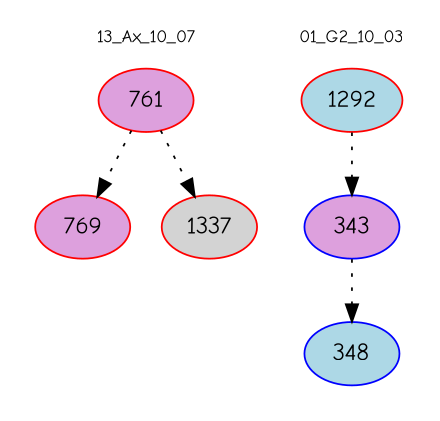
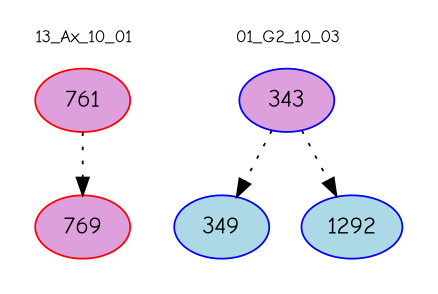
(146, 38) -> (84, 38)
(352, 100) -> (352, 227)
(352, 155) -> (315, 155)
(209, 227) -> none
(352, 354) -> (222, 227)
